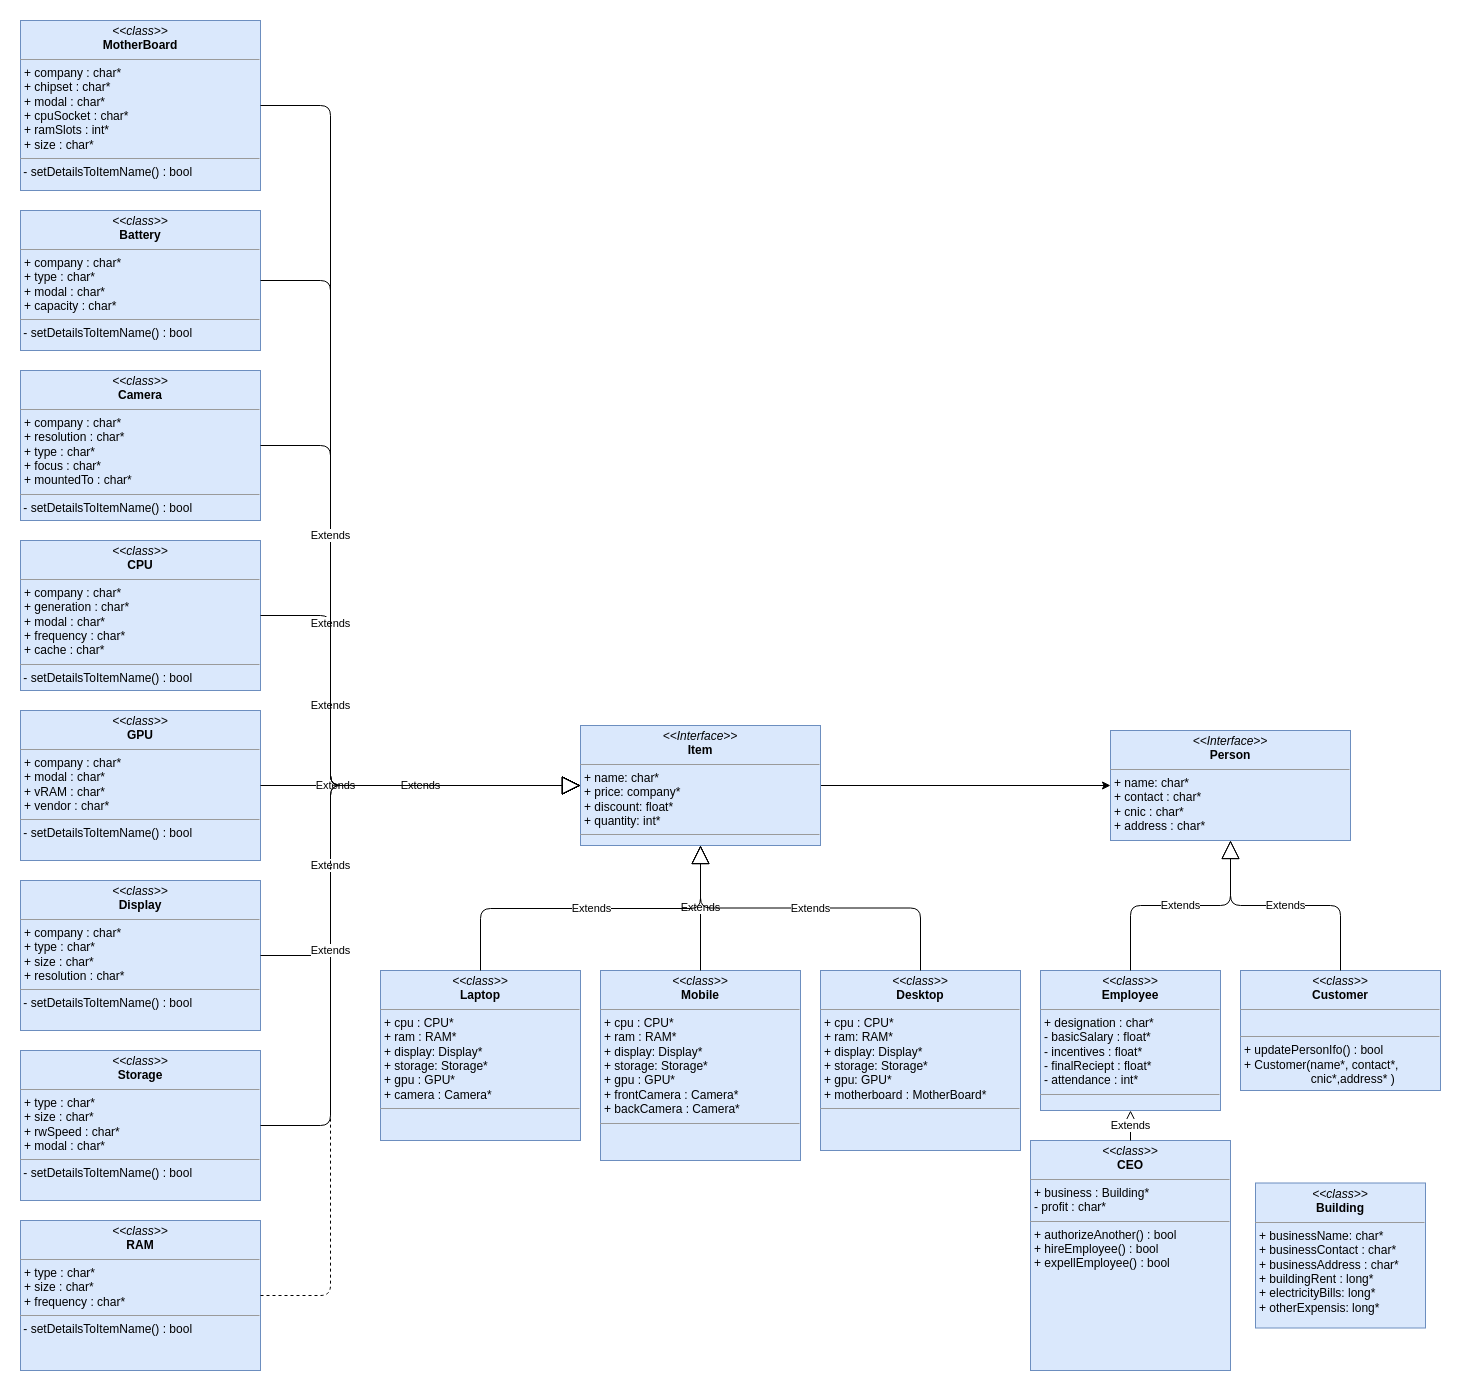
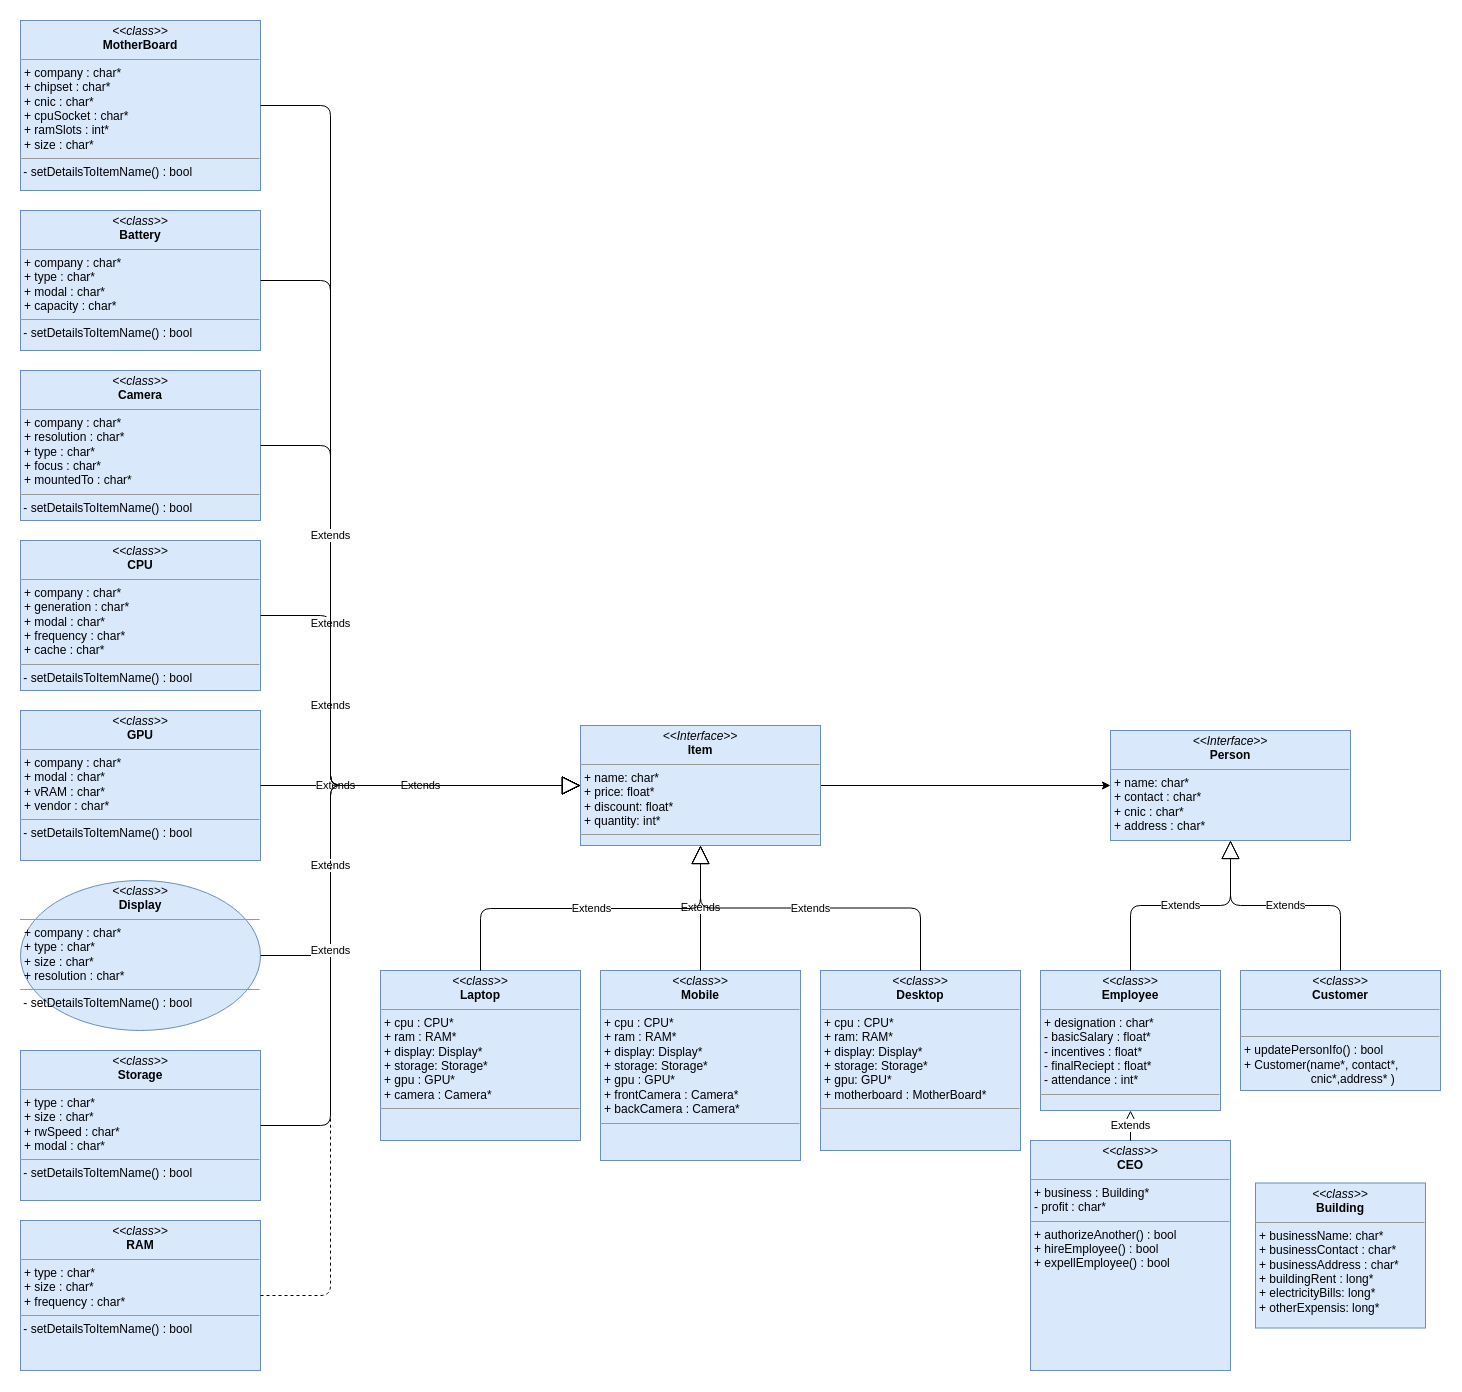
(114, 85) -> (114, 85)
(633, 769) -> (633, 769)
(141, 956) -> (141, 956)
